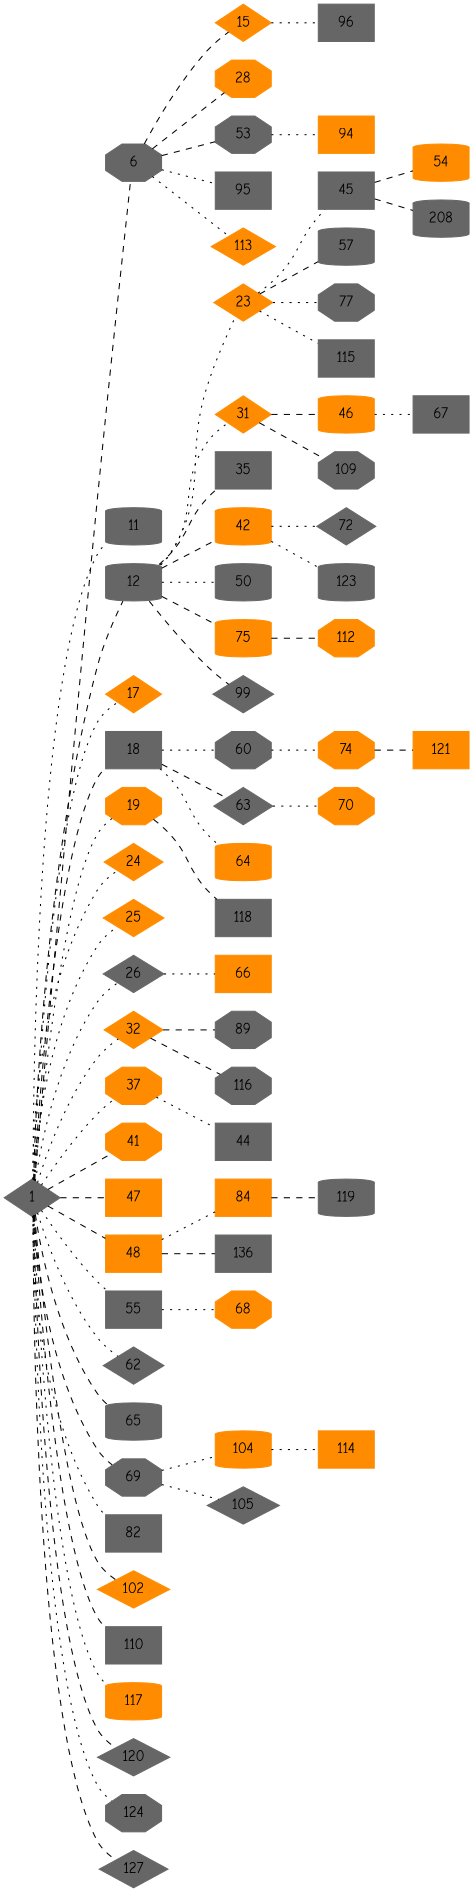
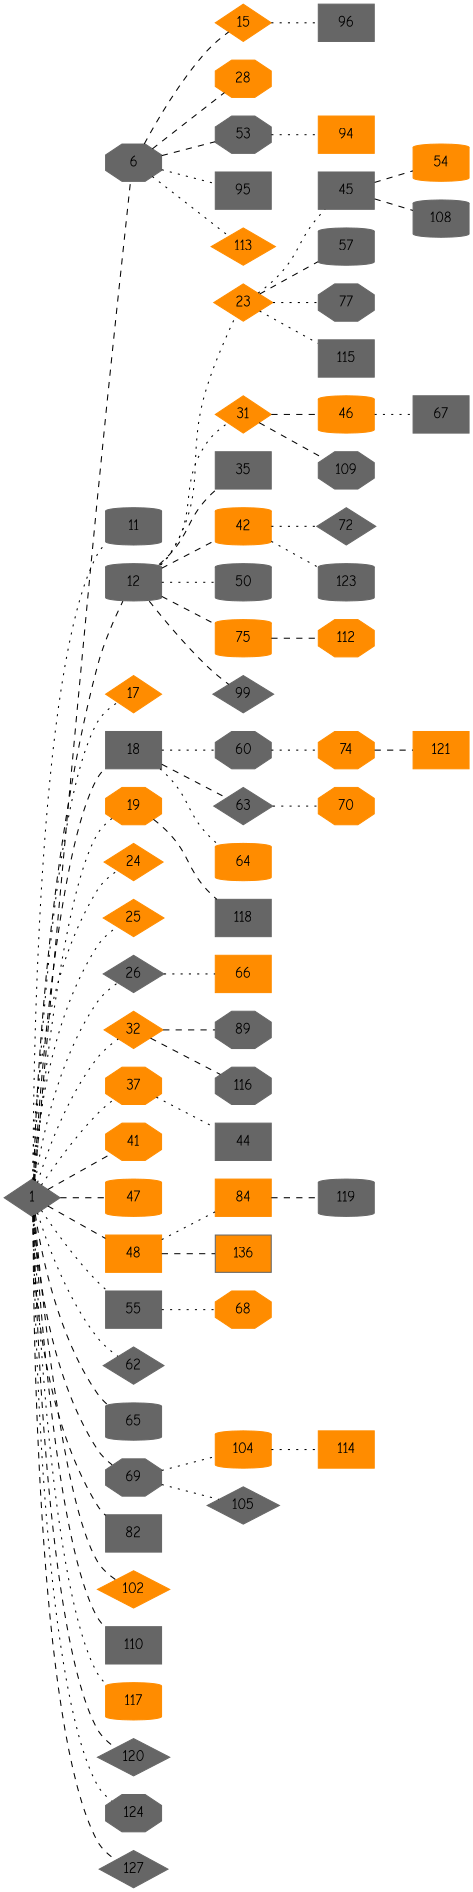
(441, 219) -> (441, 219)
(134, 1198) -> (134, 1198)
(243, 1254) -> (243, 1254)
(48, 1371) -> (48, 1371)
